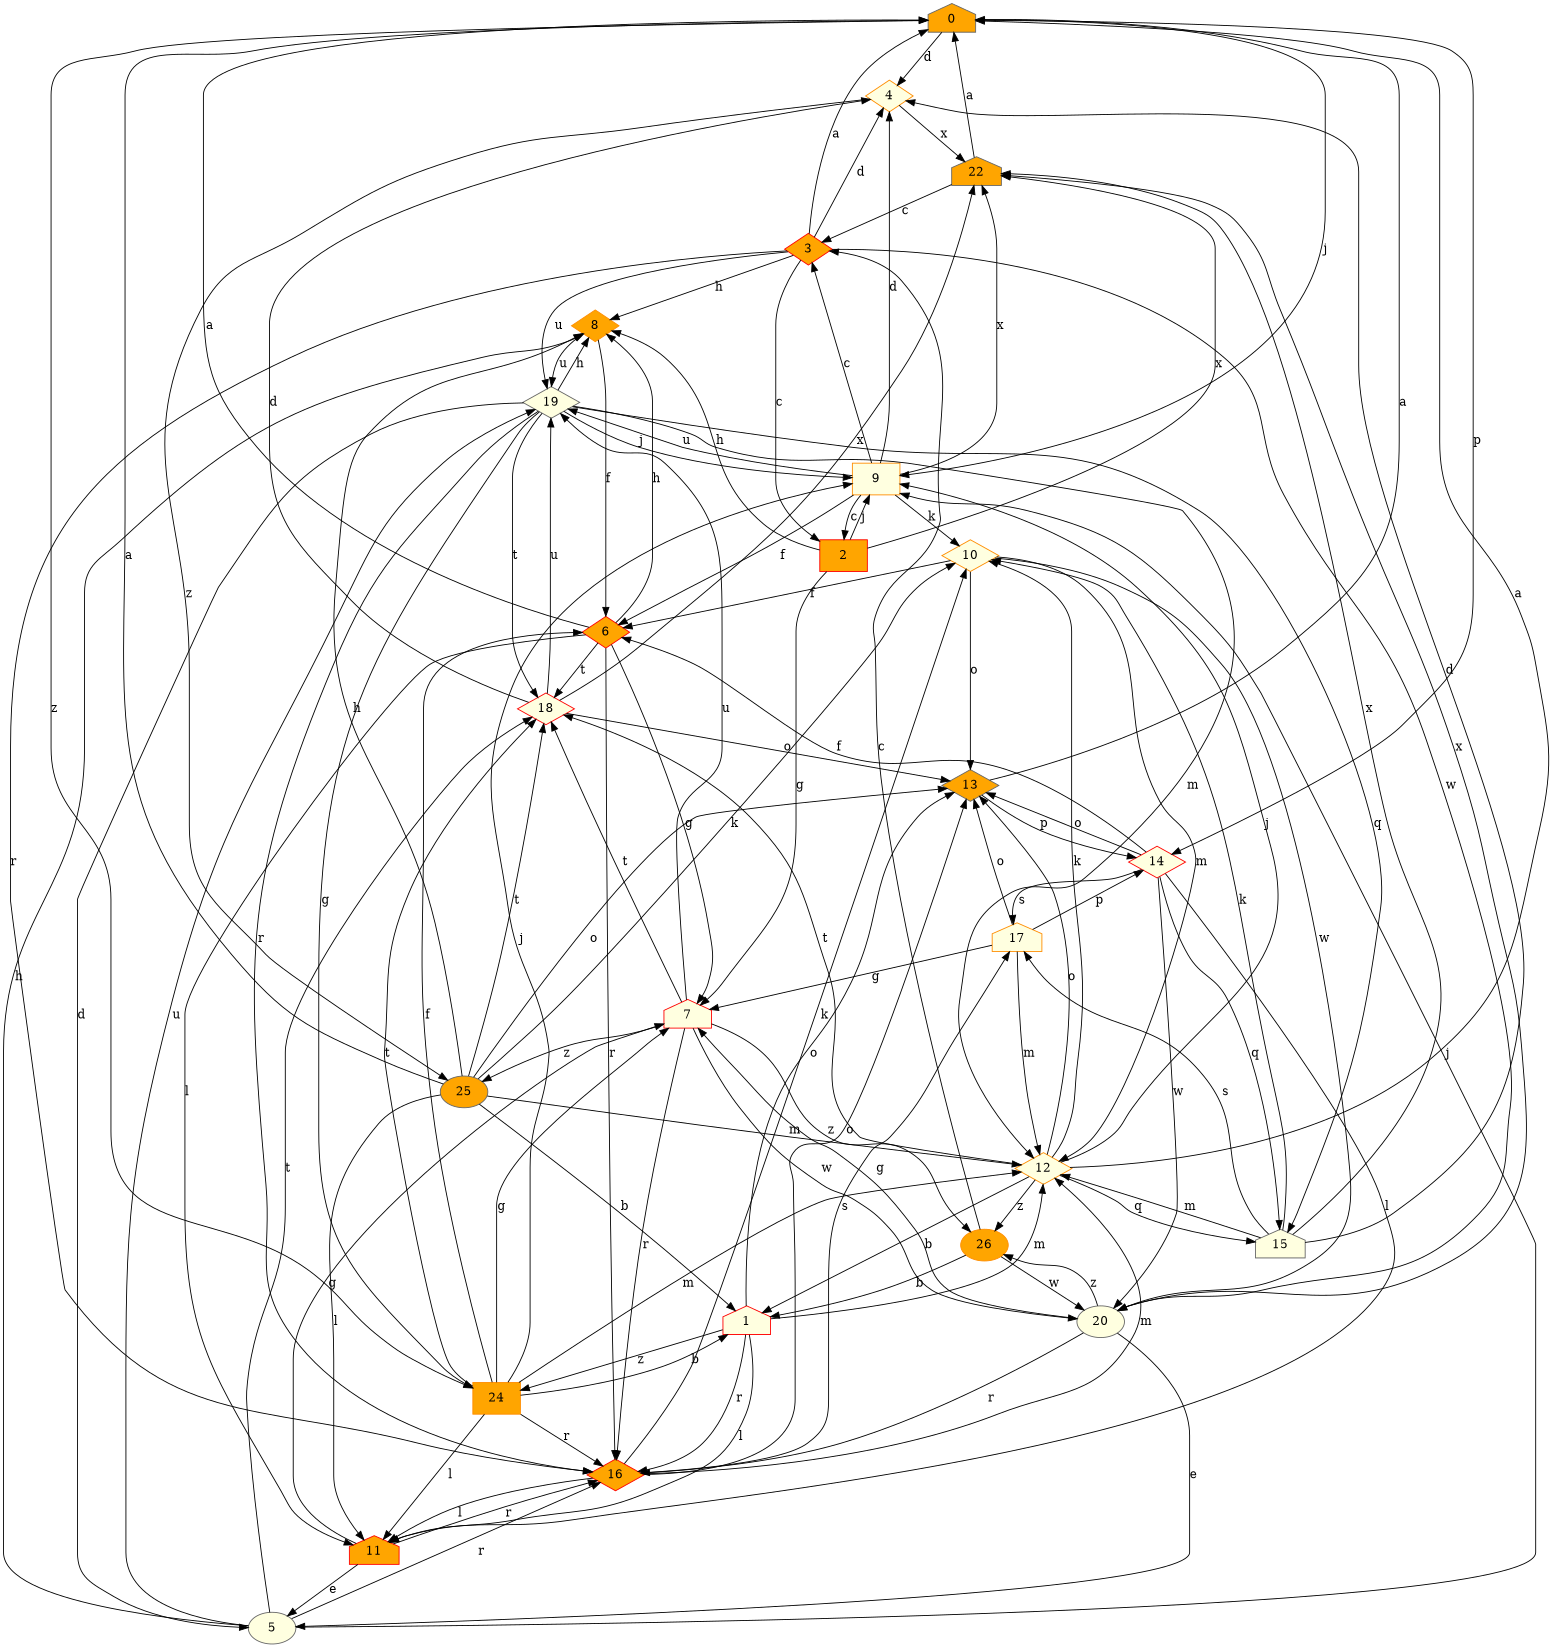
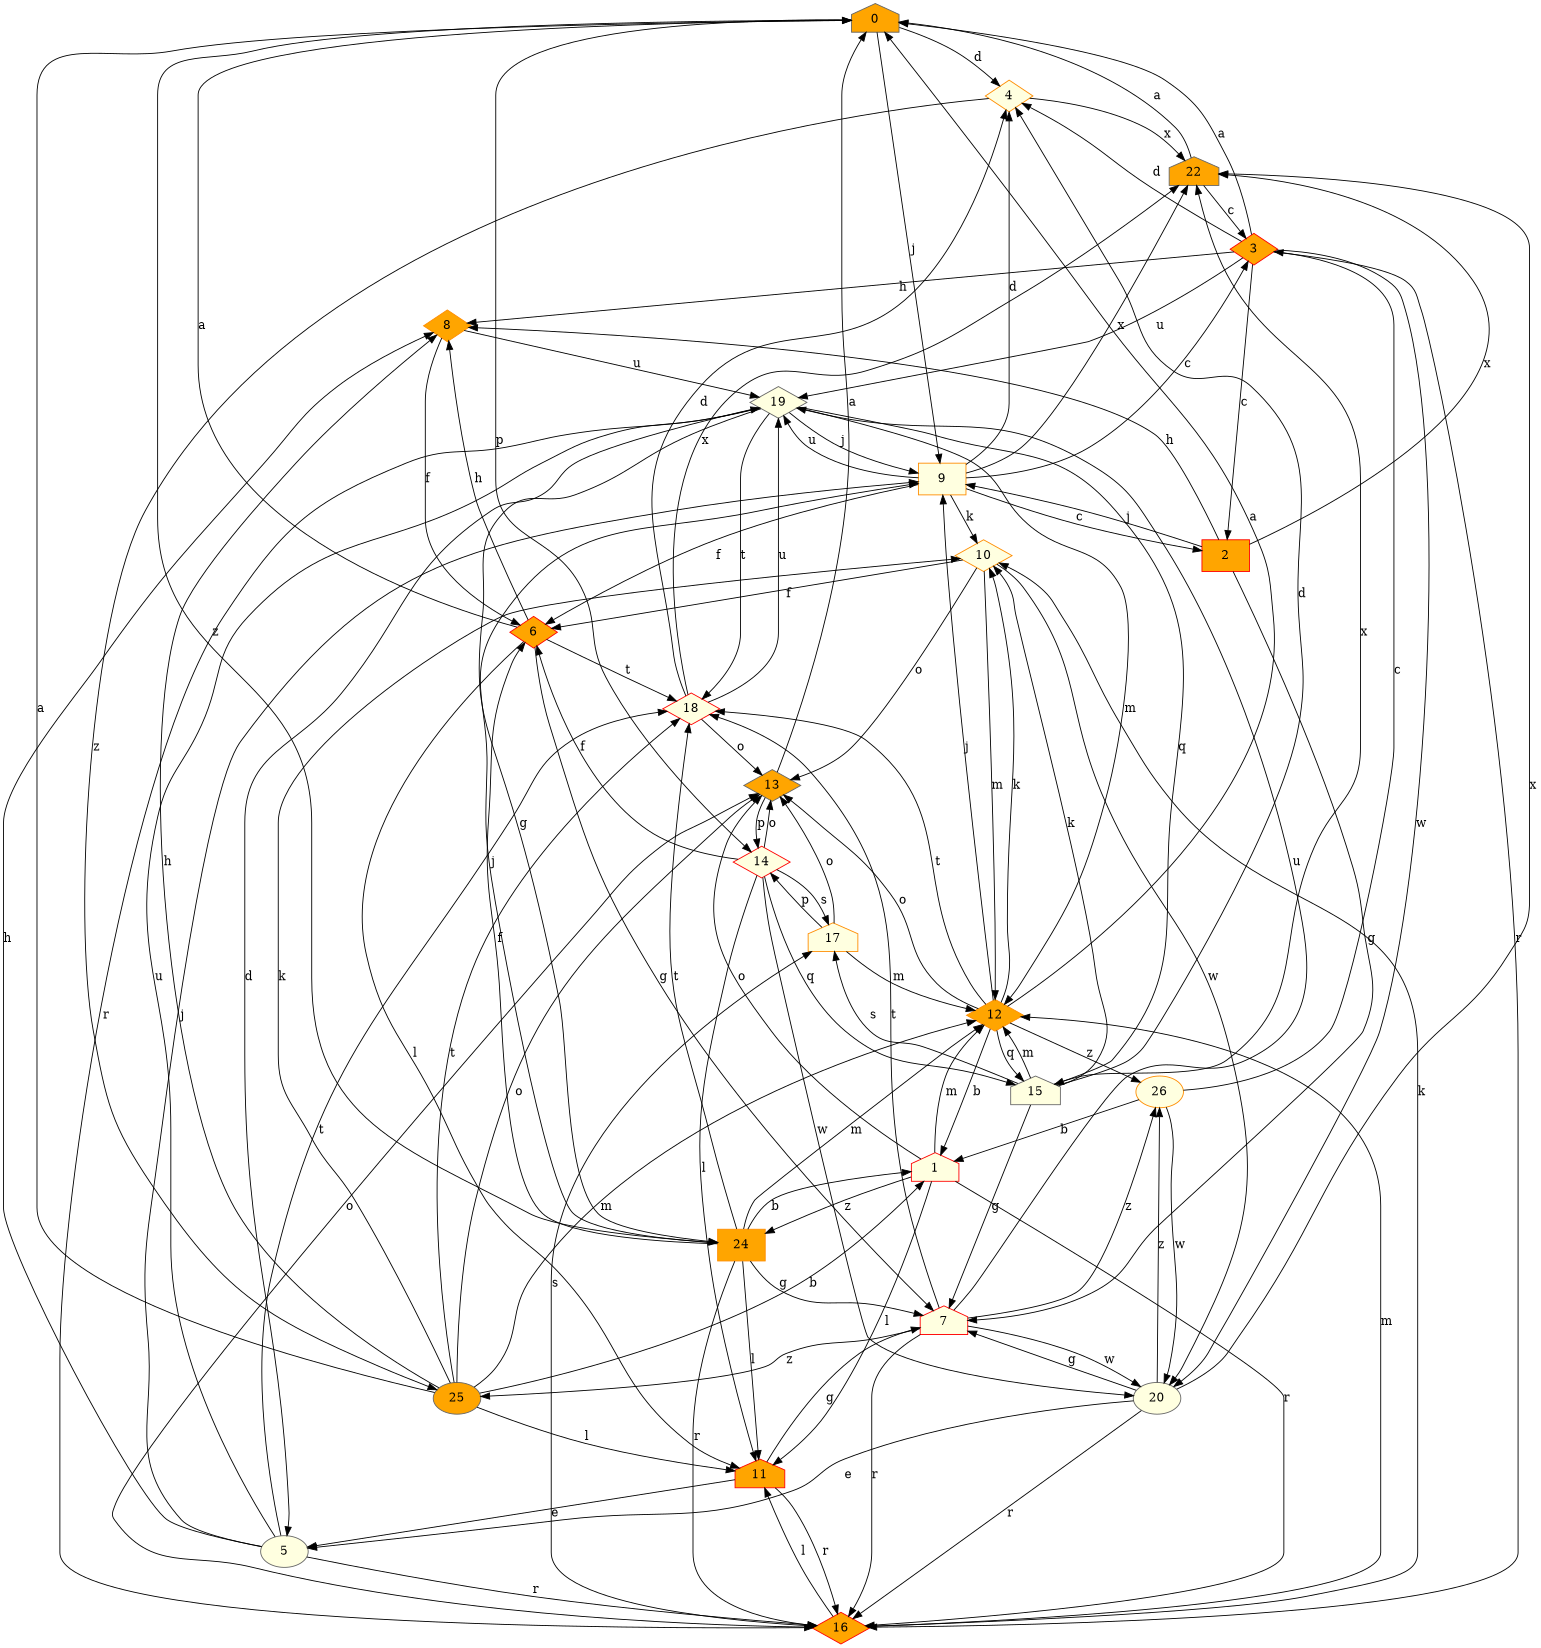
(571, 368) -> none
(862, 975) -> (993, 1198)
(609, 1049) -> none
(1043, 1168) -> (995, 1015)
(984, 1245) -> (1160, 1092)
